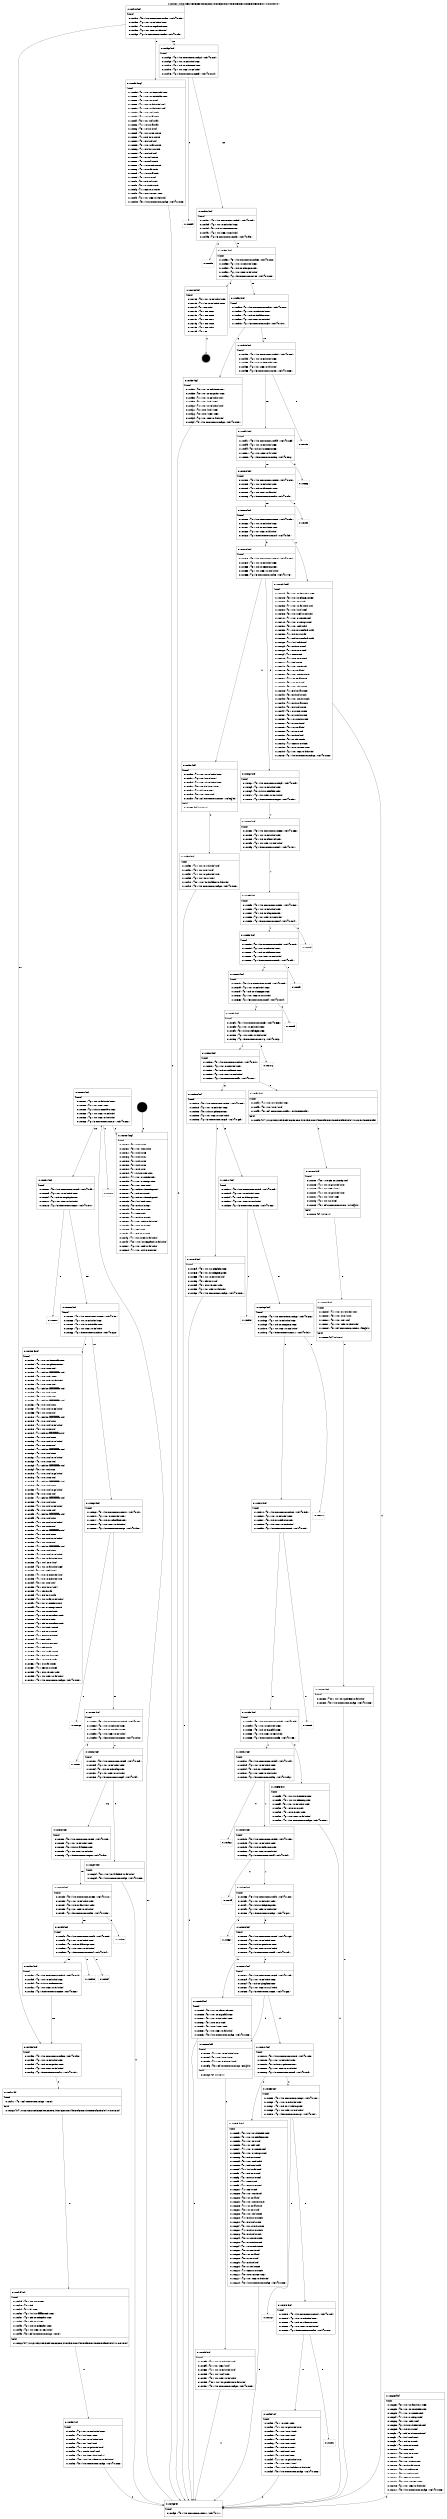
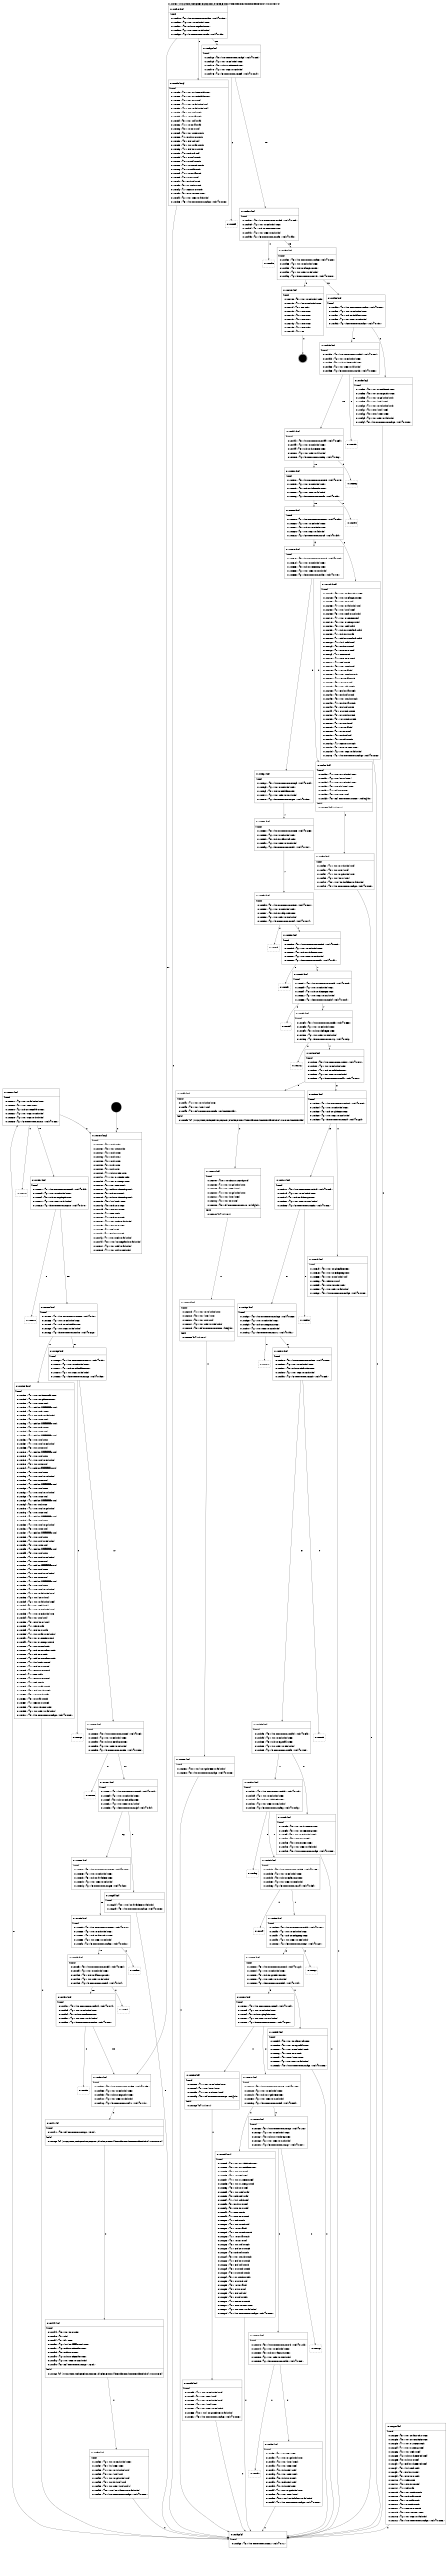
(87, 1965) -> (84, 2056)
none -> (41, 2204)
